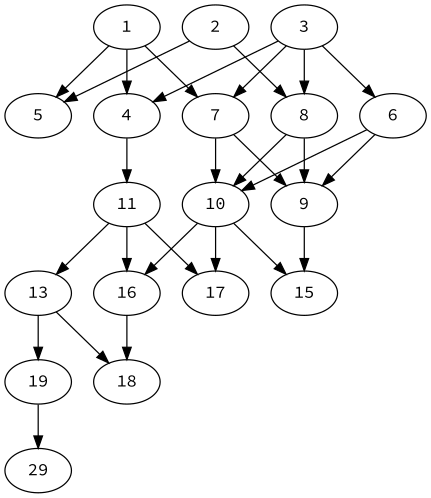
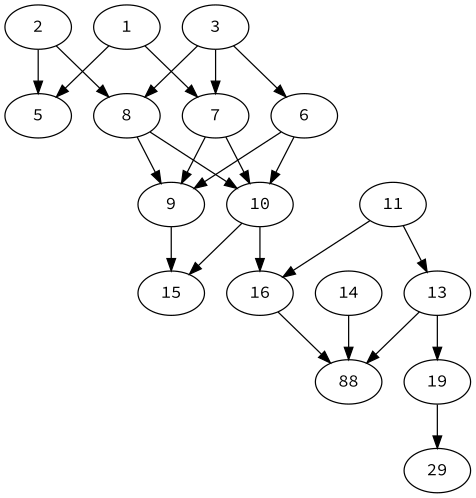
(127, 116) -> none
(216, 293) -> none
none -> (349, 293)
(127, 382) -> (349, 382)
